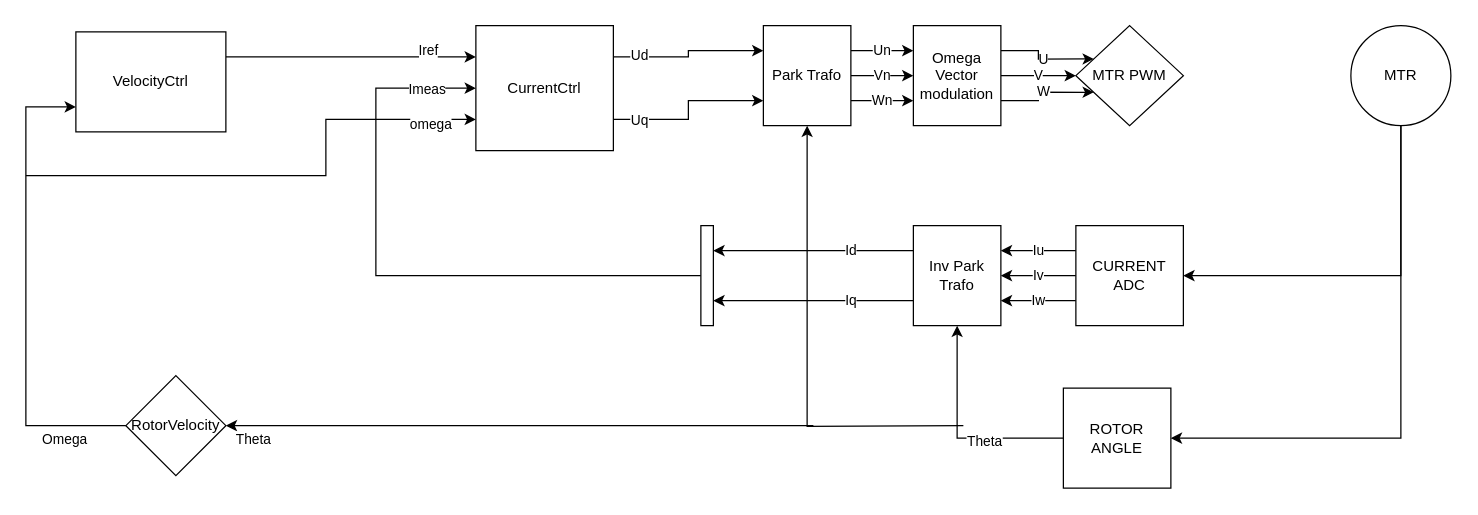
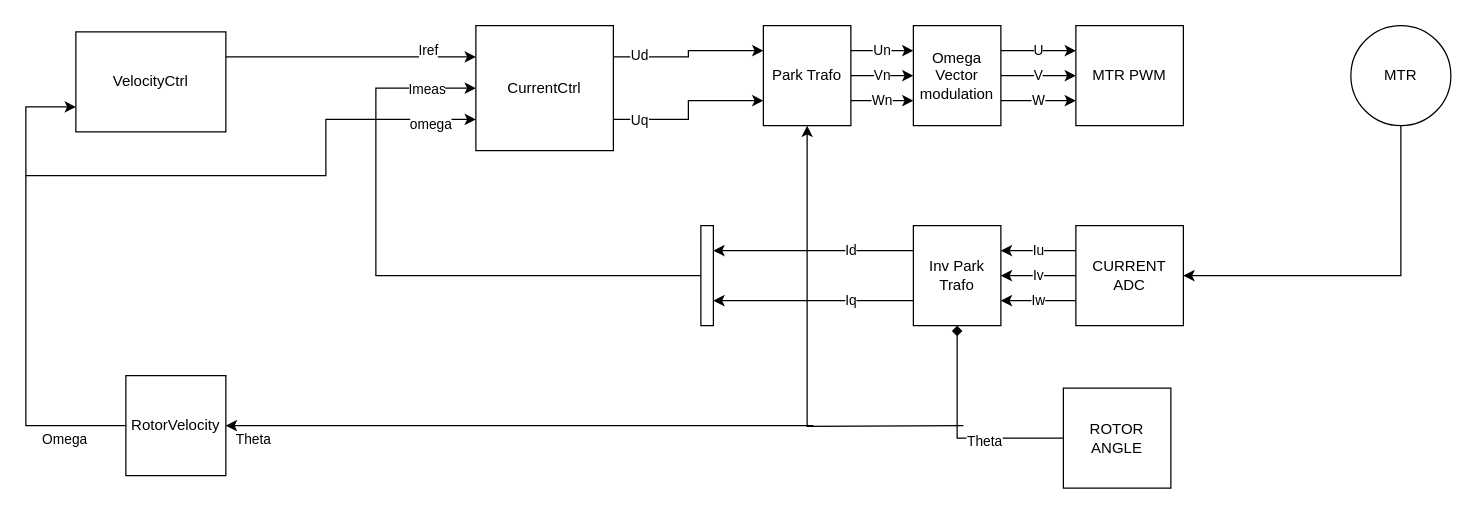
(1129, 76) -> (1129, 76)
(957, 336) -> (957, 336)
(176, 426) -> (176, 426)
(1371, 438) -> none
